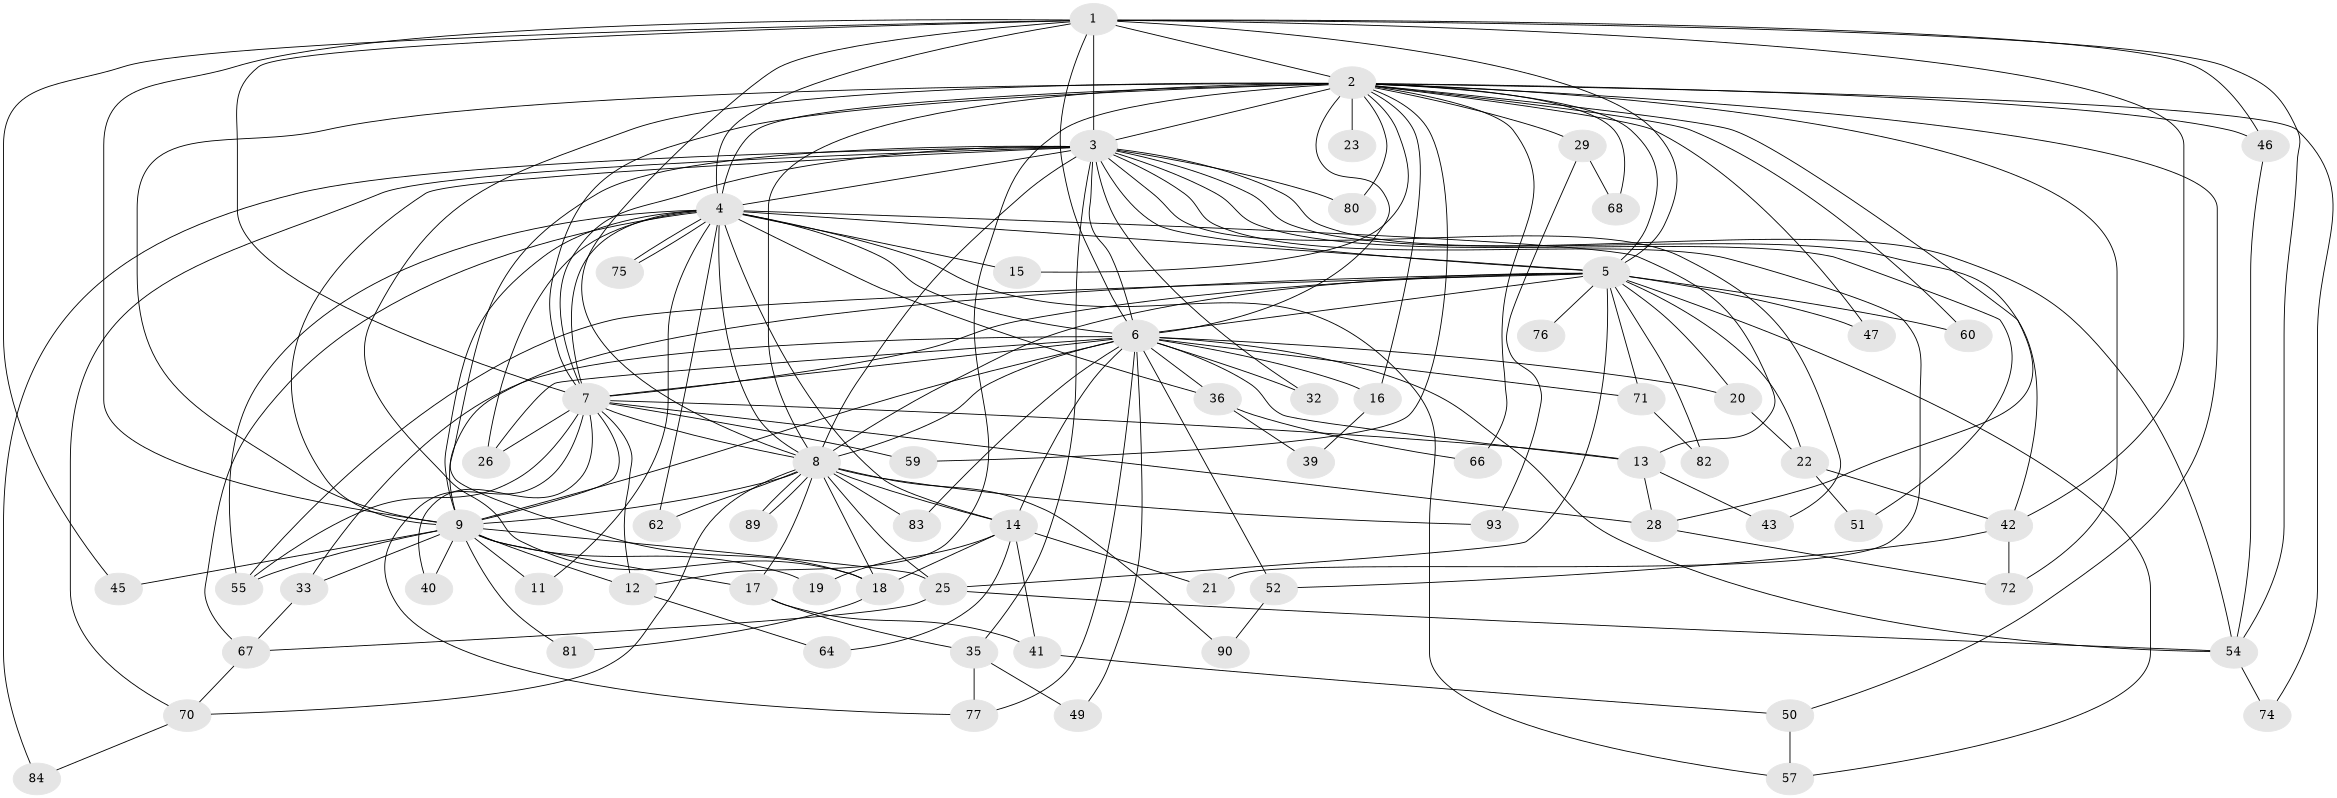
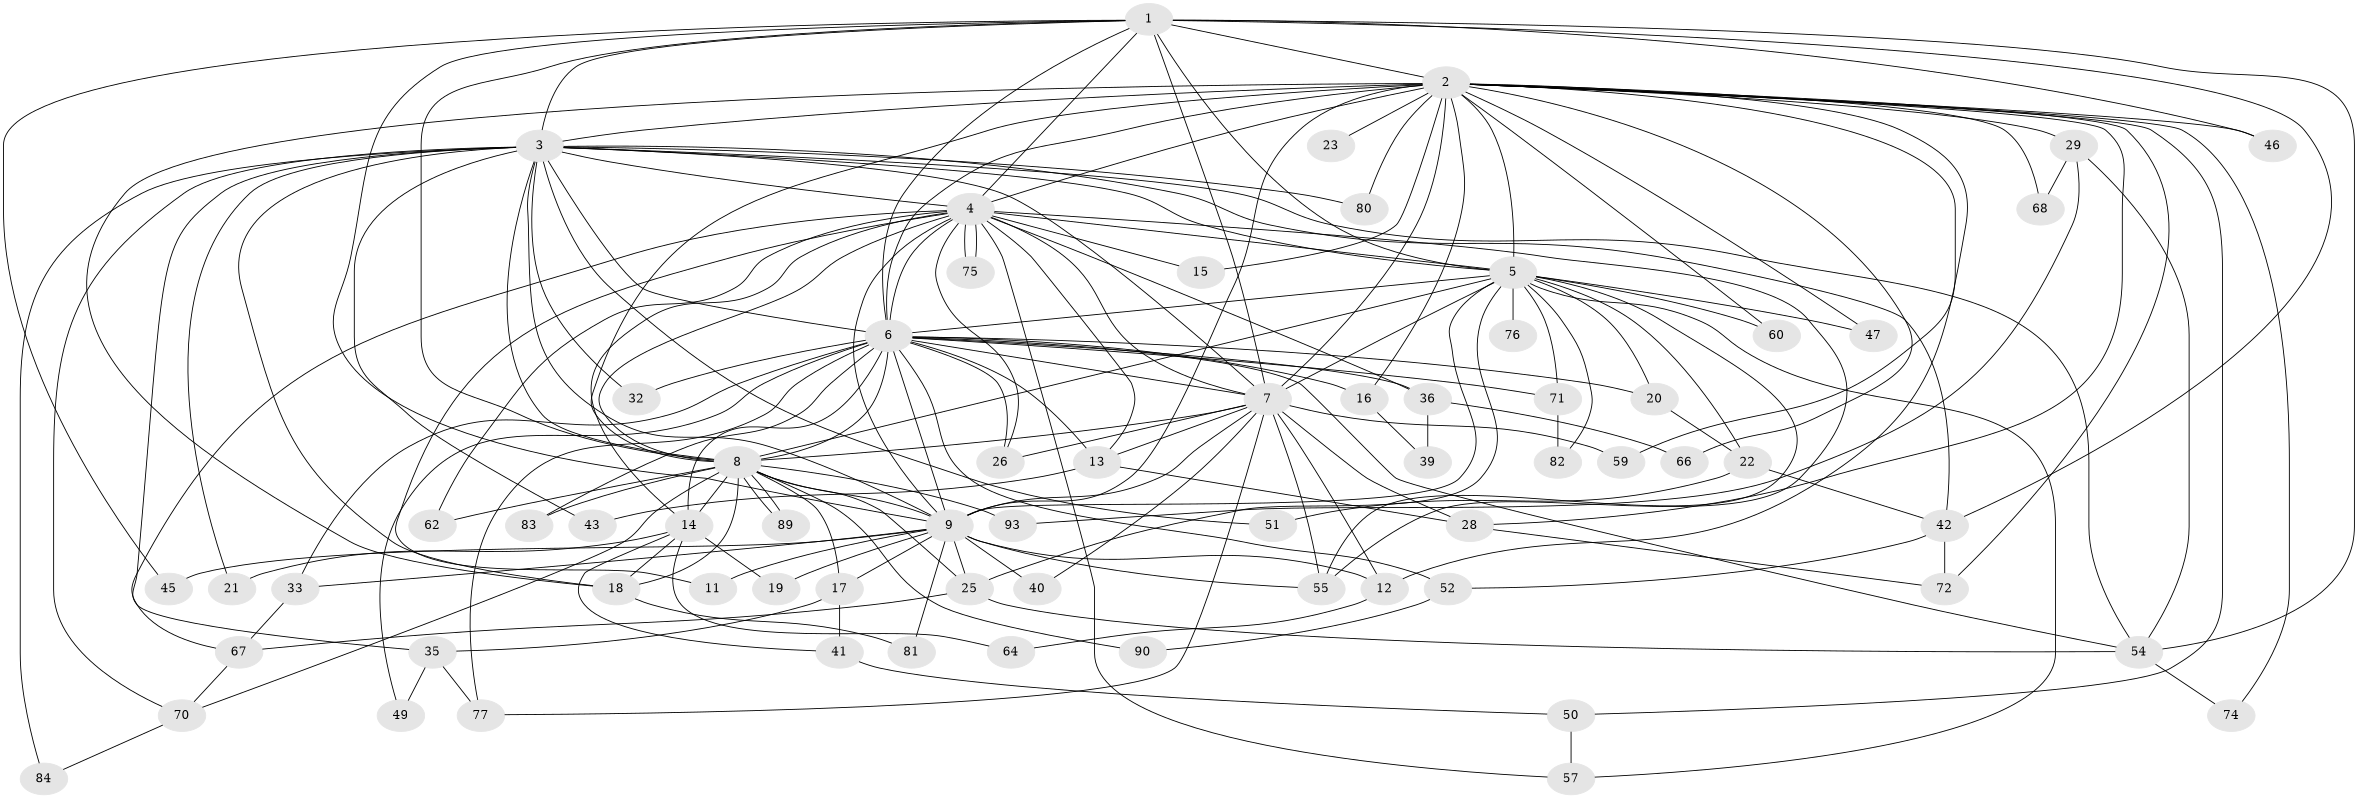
(2251, 399) -> (2189, 373)
